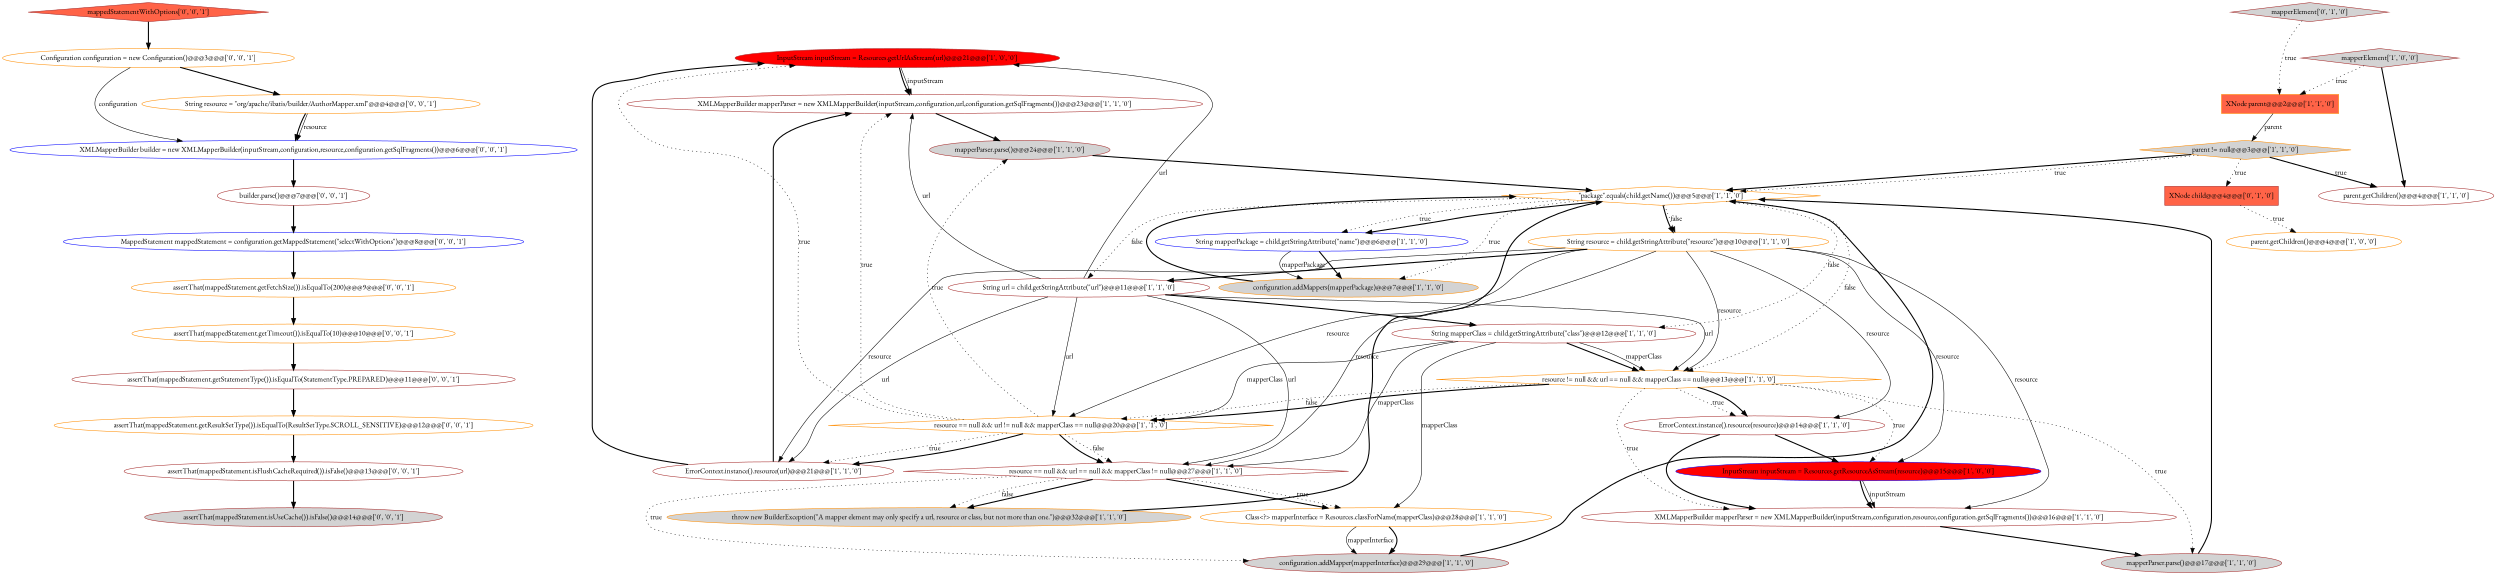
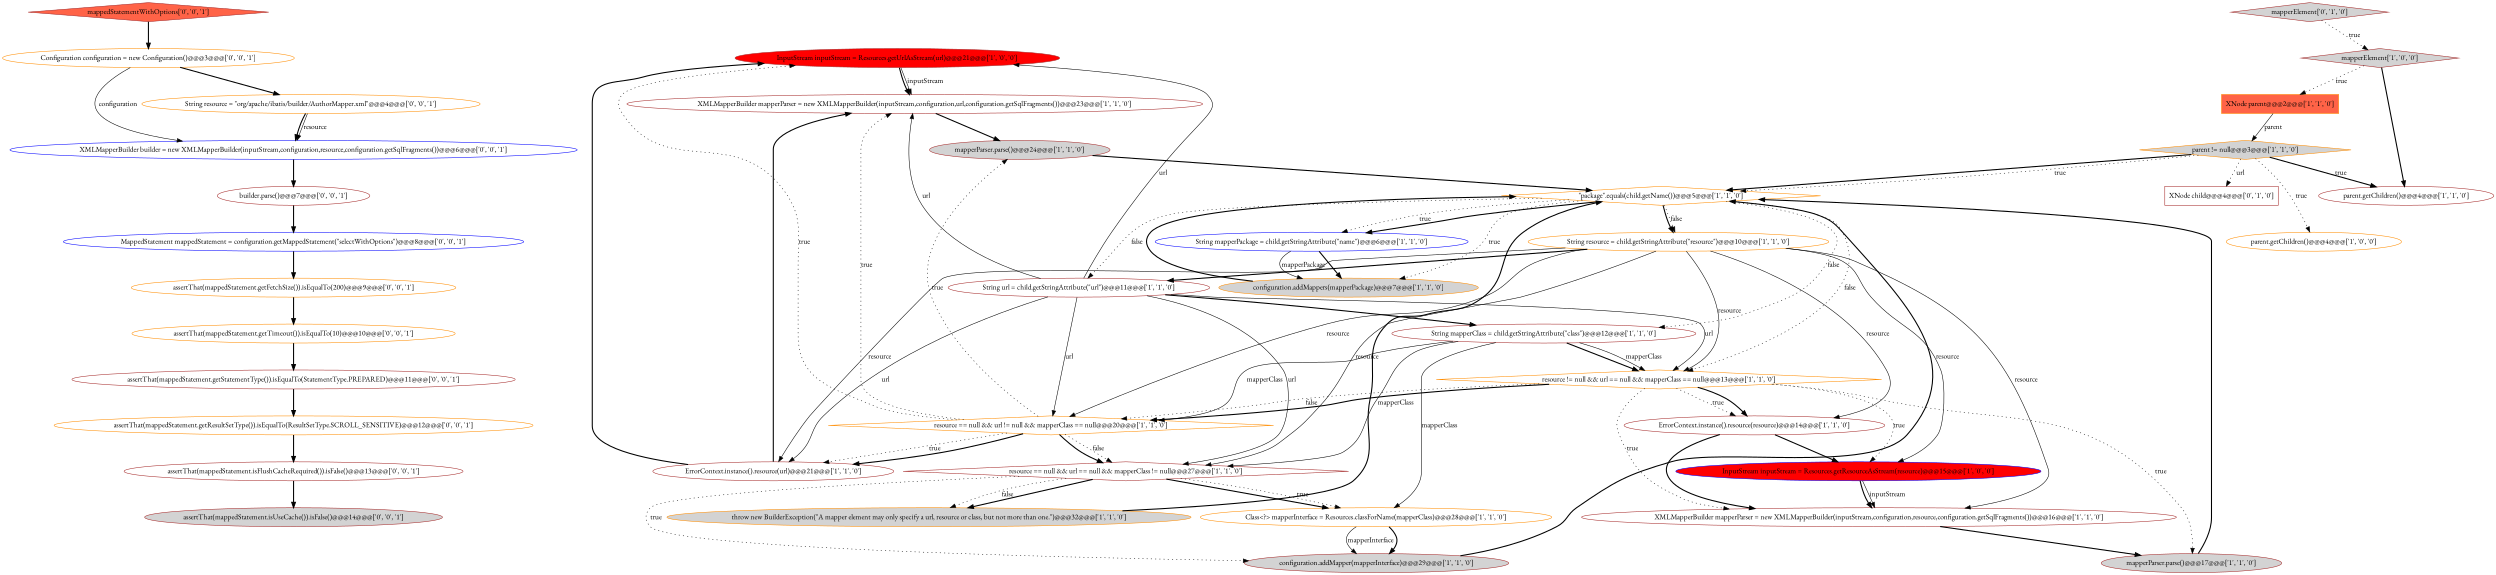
(2284, 52) -> (2342, 34)
(2241, 173) -> (2241, 173)
(2222, 196) -> (2222, 196)
(2266, 218) -> (2286, 190)
